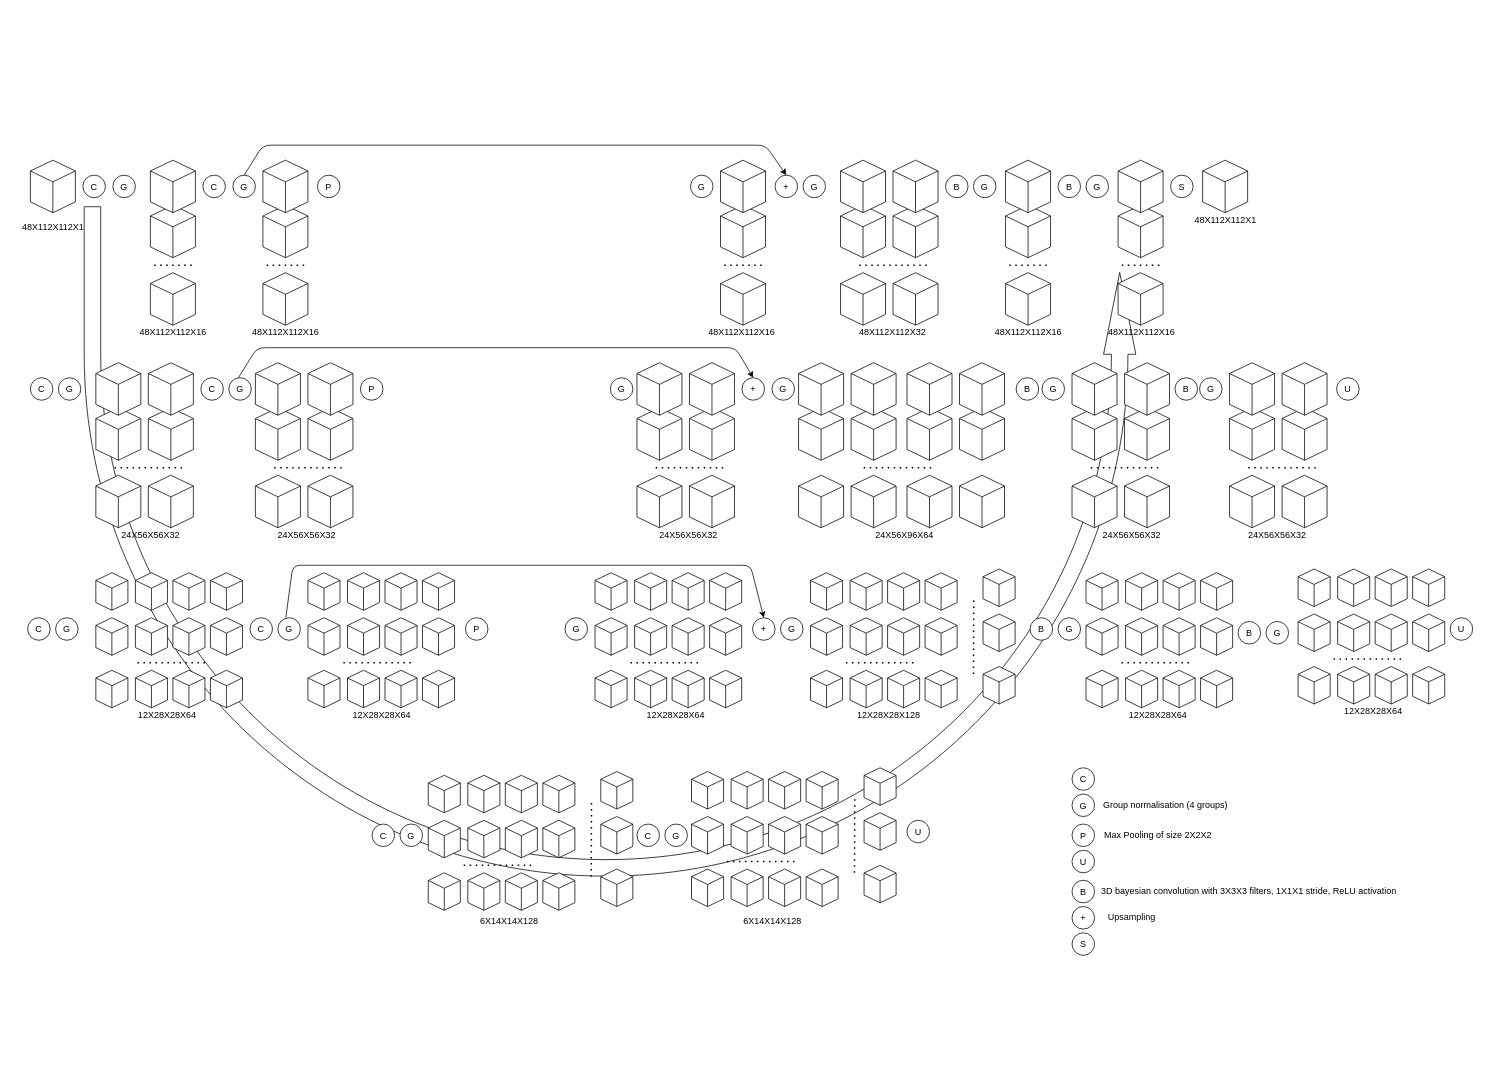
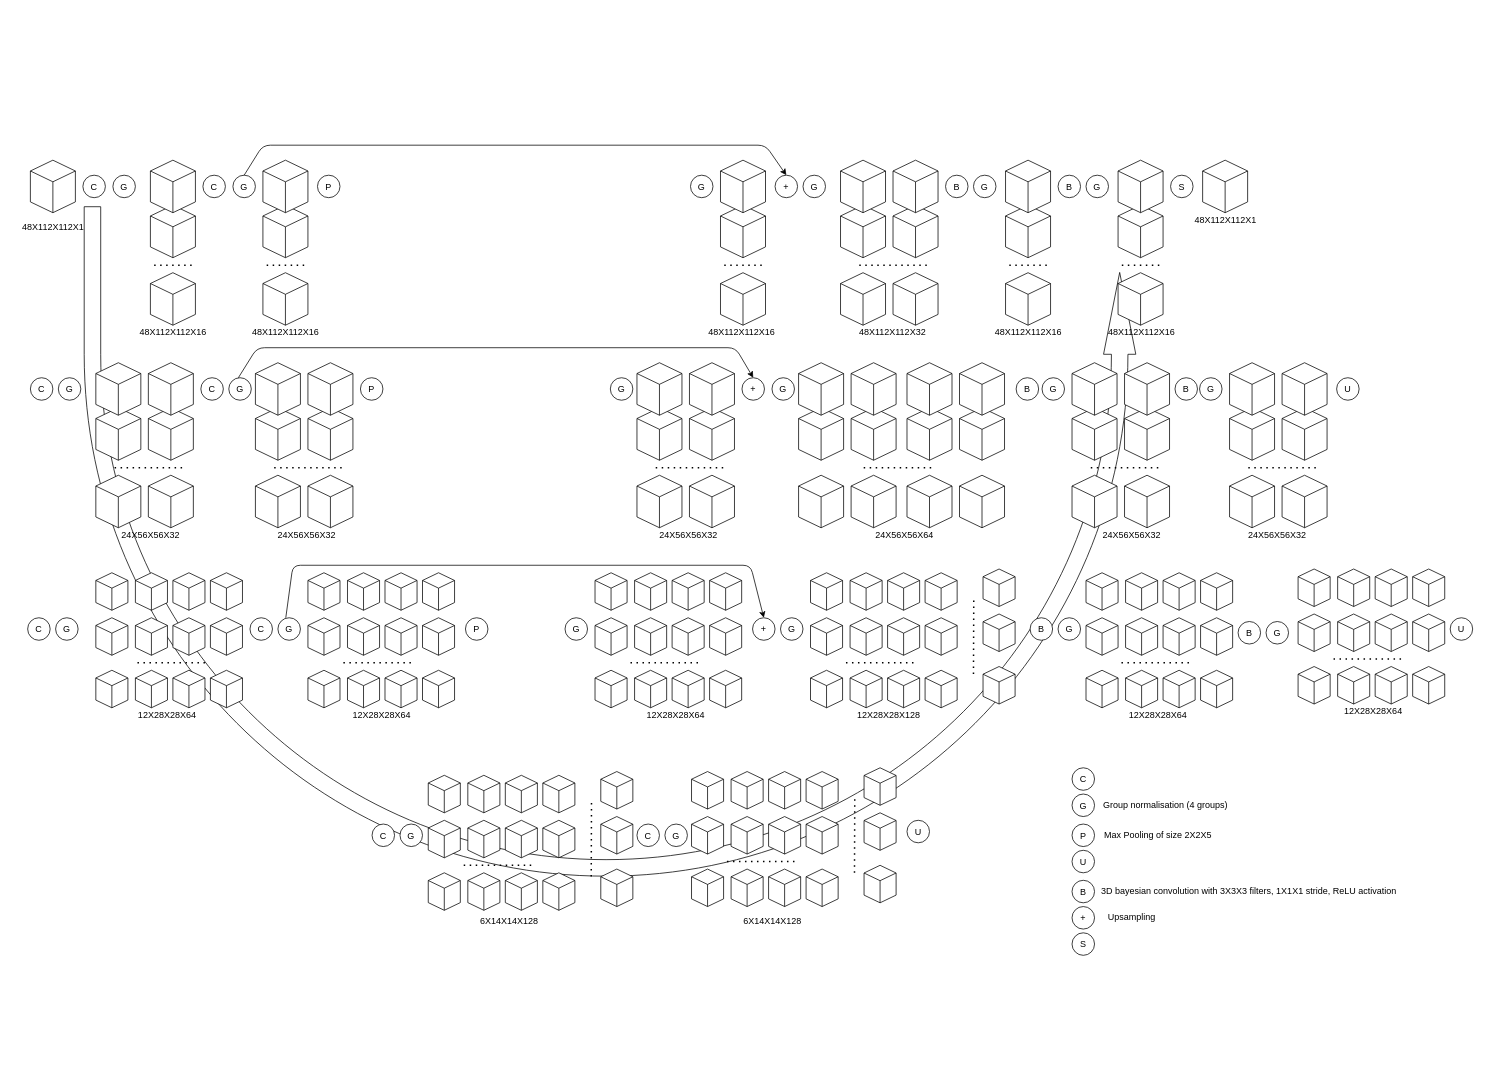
(905, 535) -> (905, 535)
(1158, 835) -> (1158, 835)
